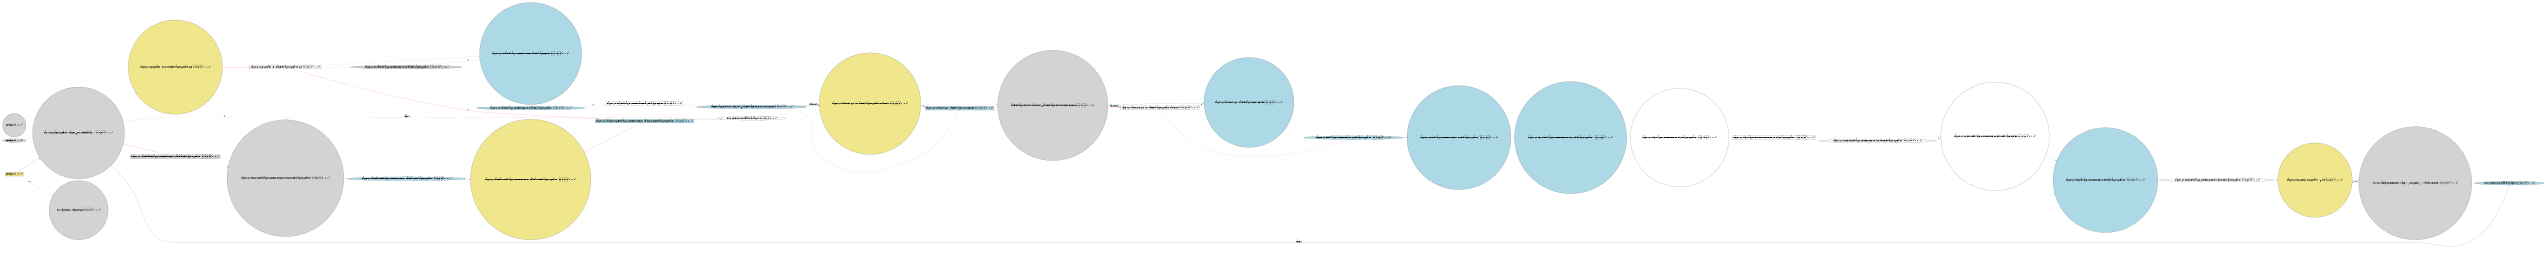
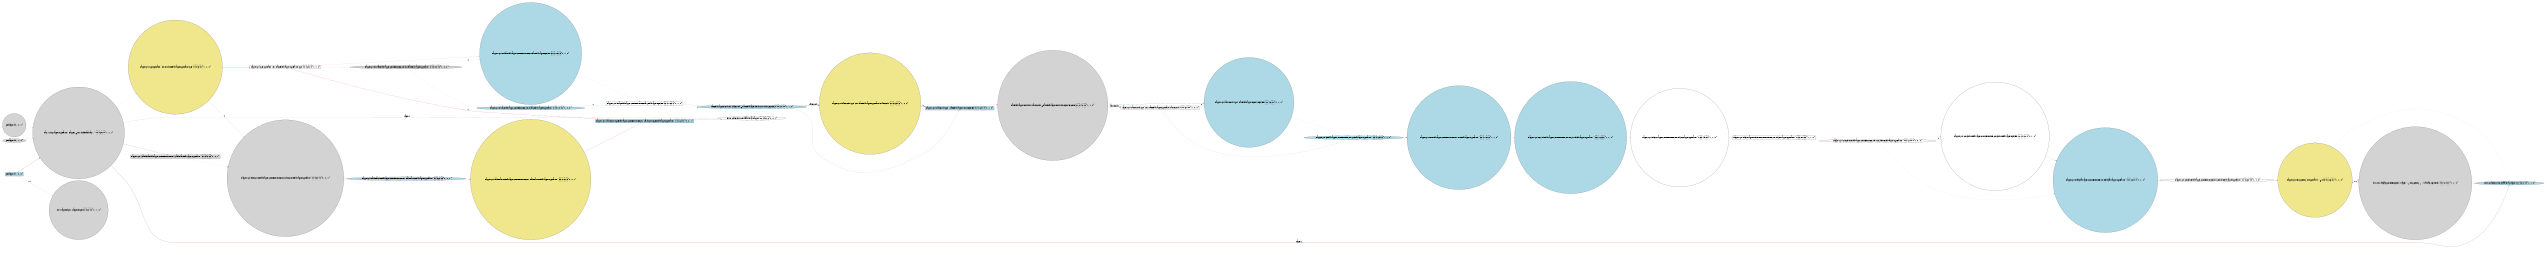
(14, 174) -> (14, 174)
